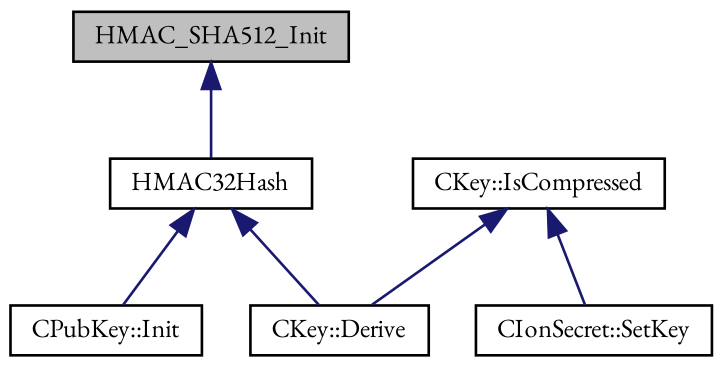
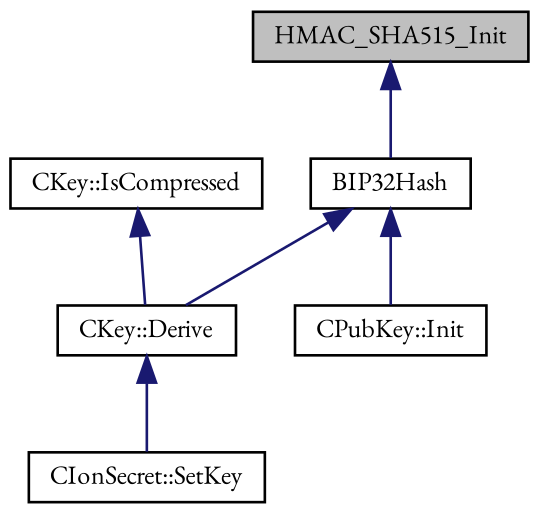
(211, 37) -> (391, 37)
(211, 184) -> (391, 184)
(571, 270) -> (147, 418)
